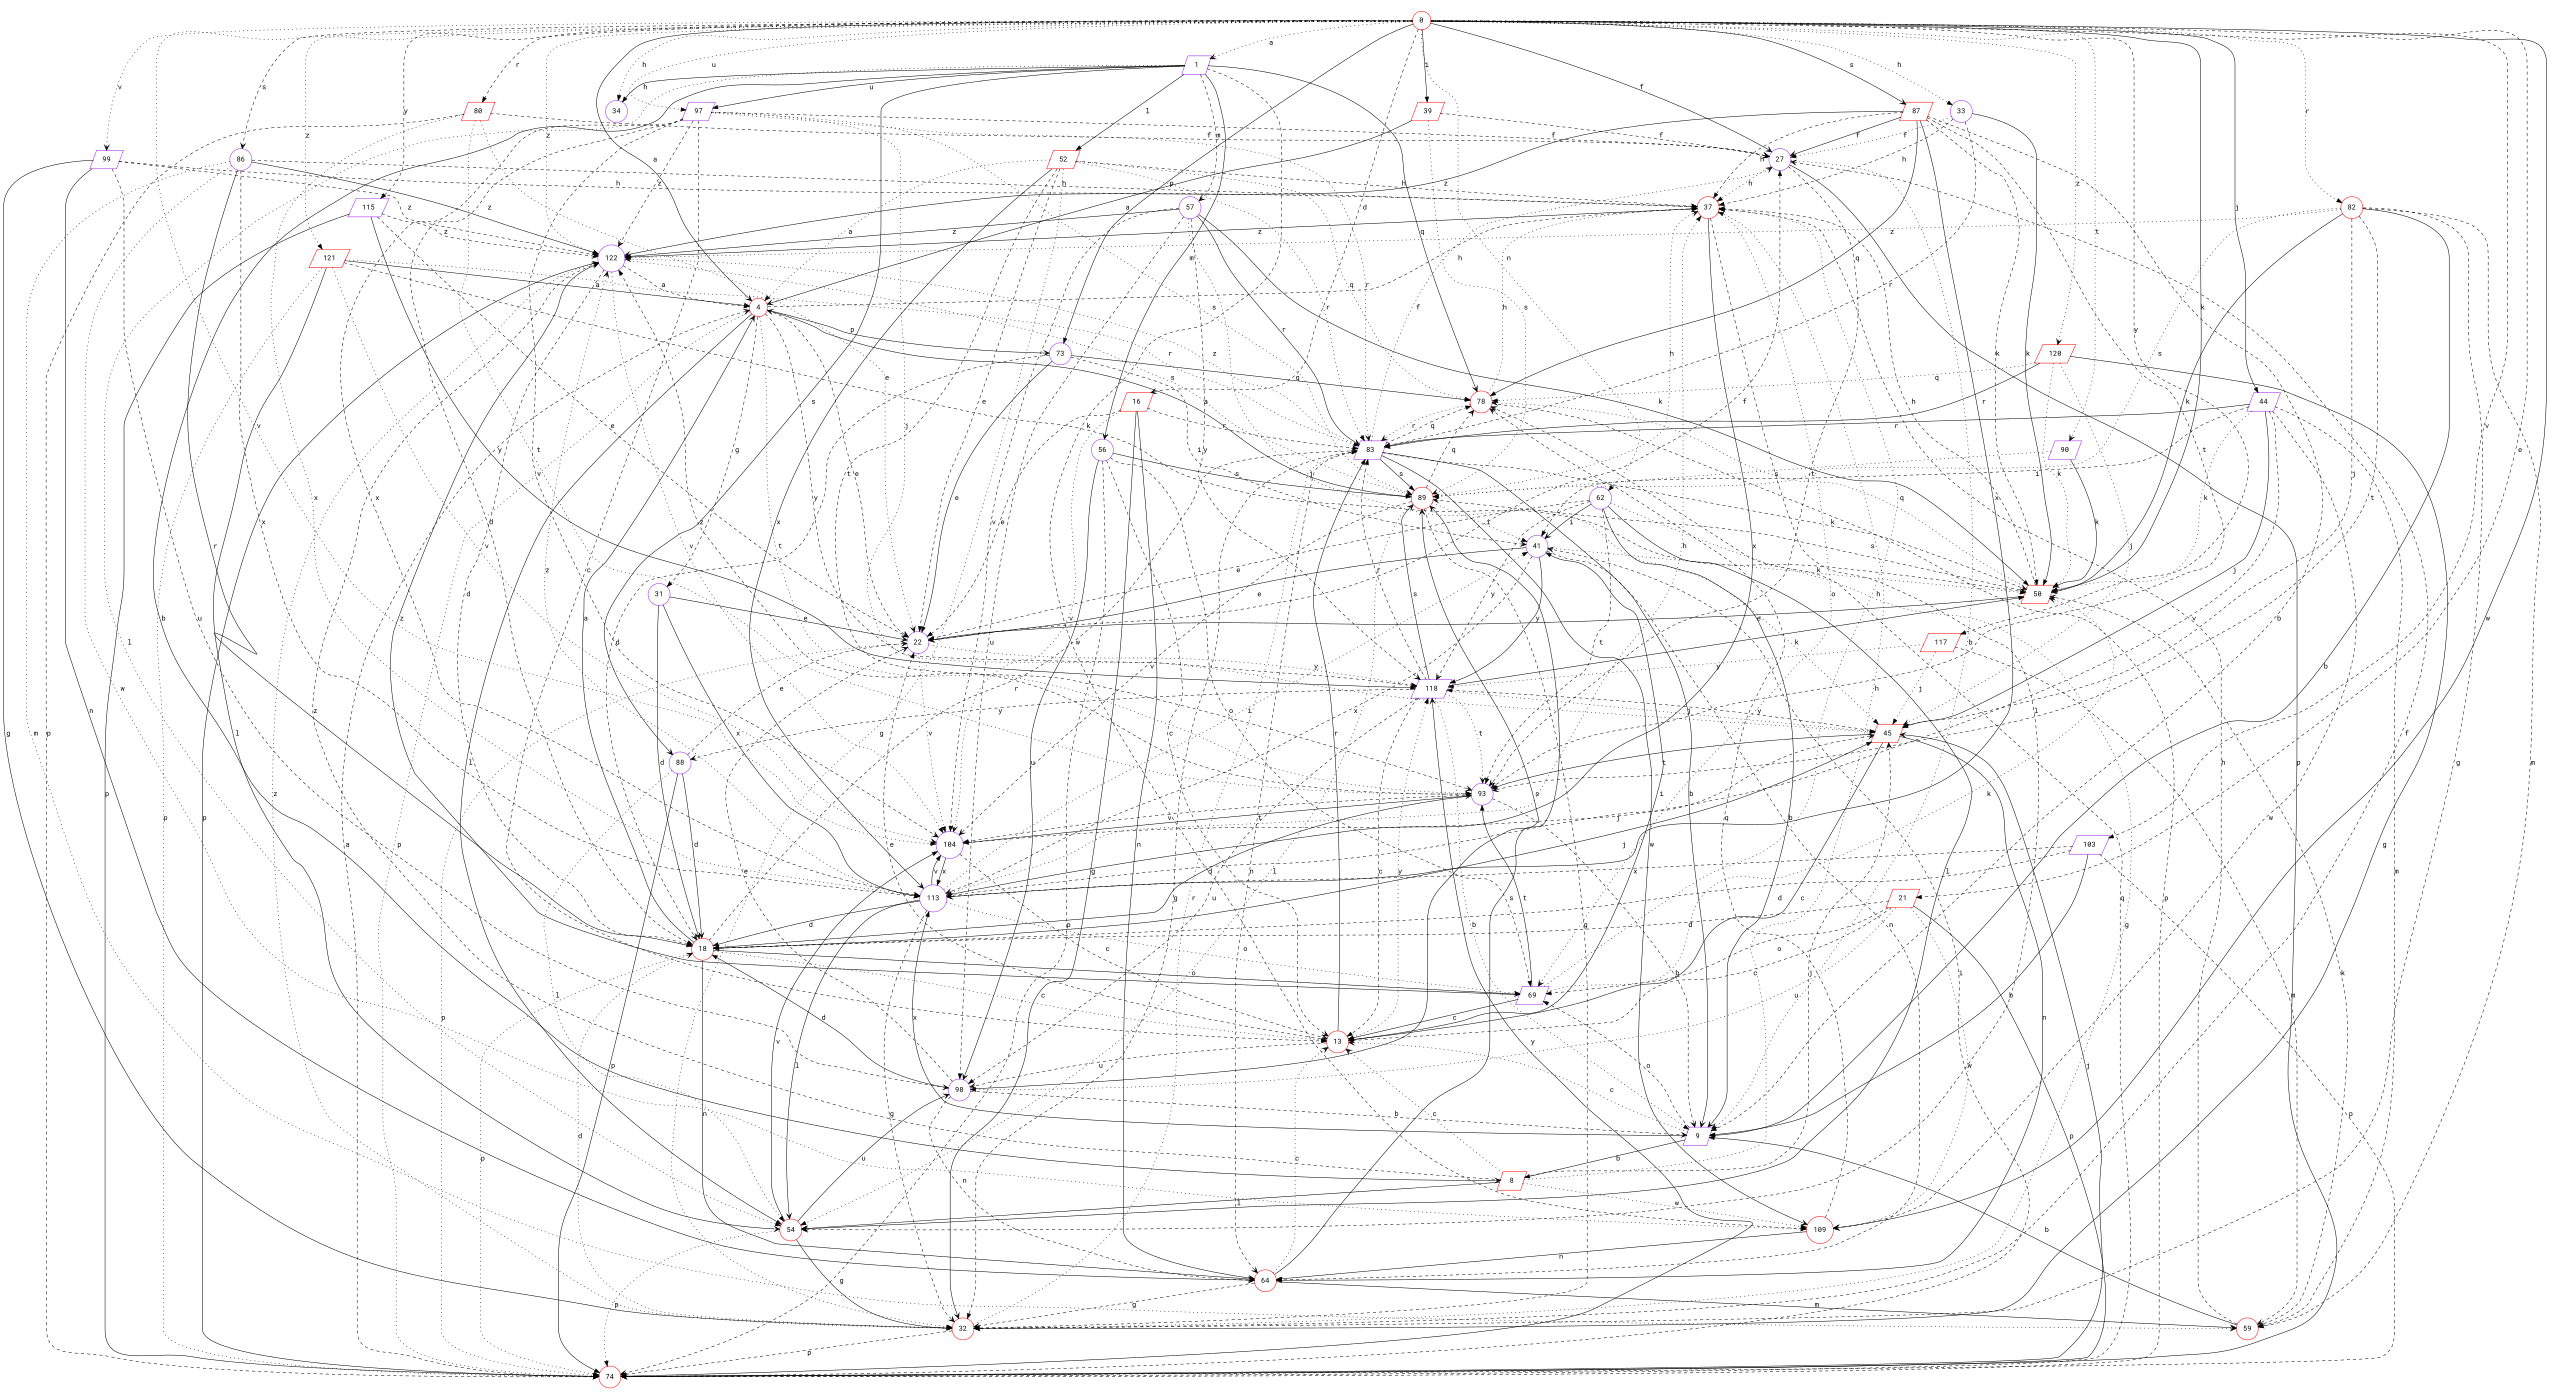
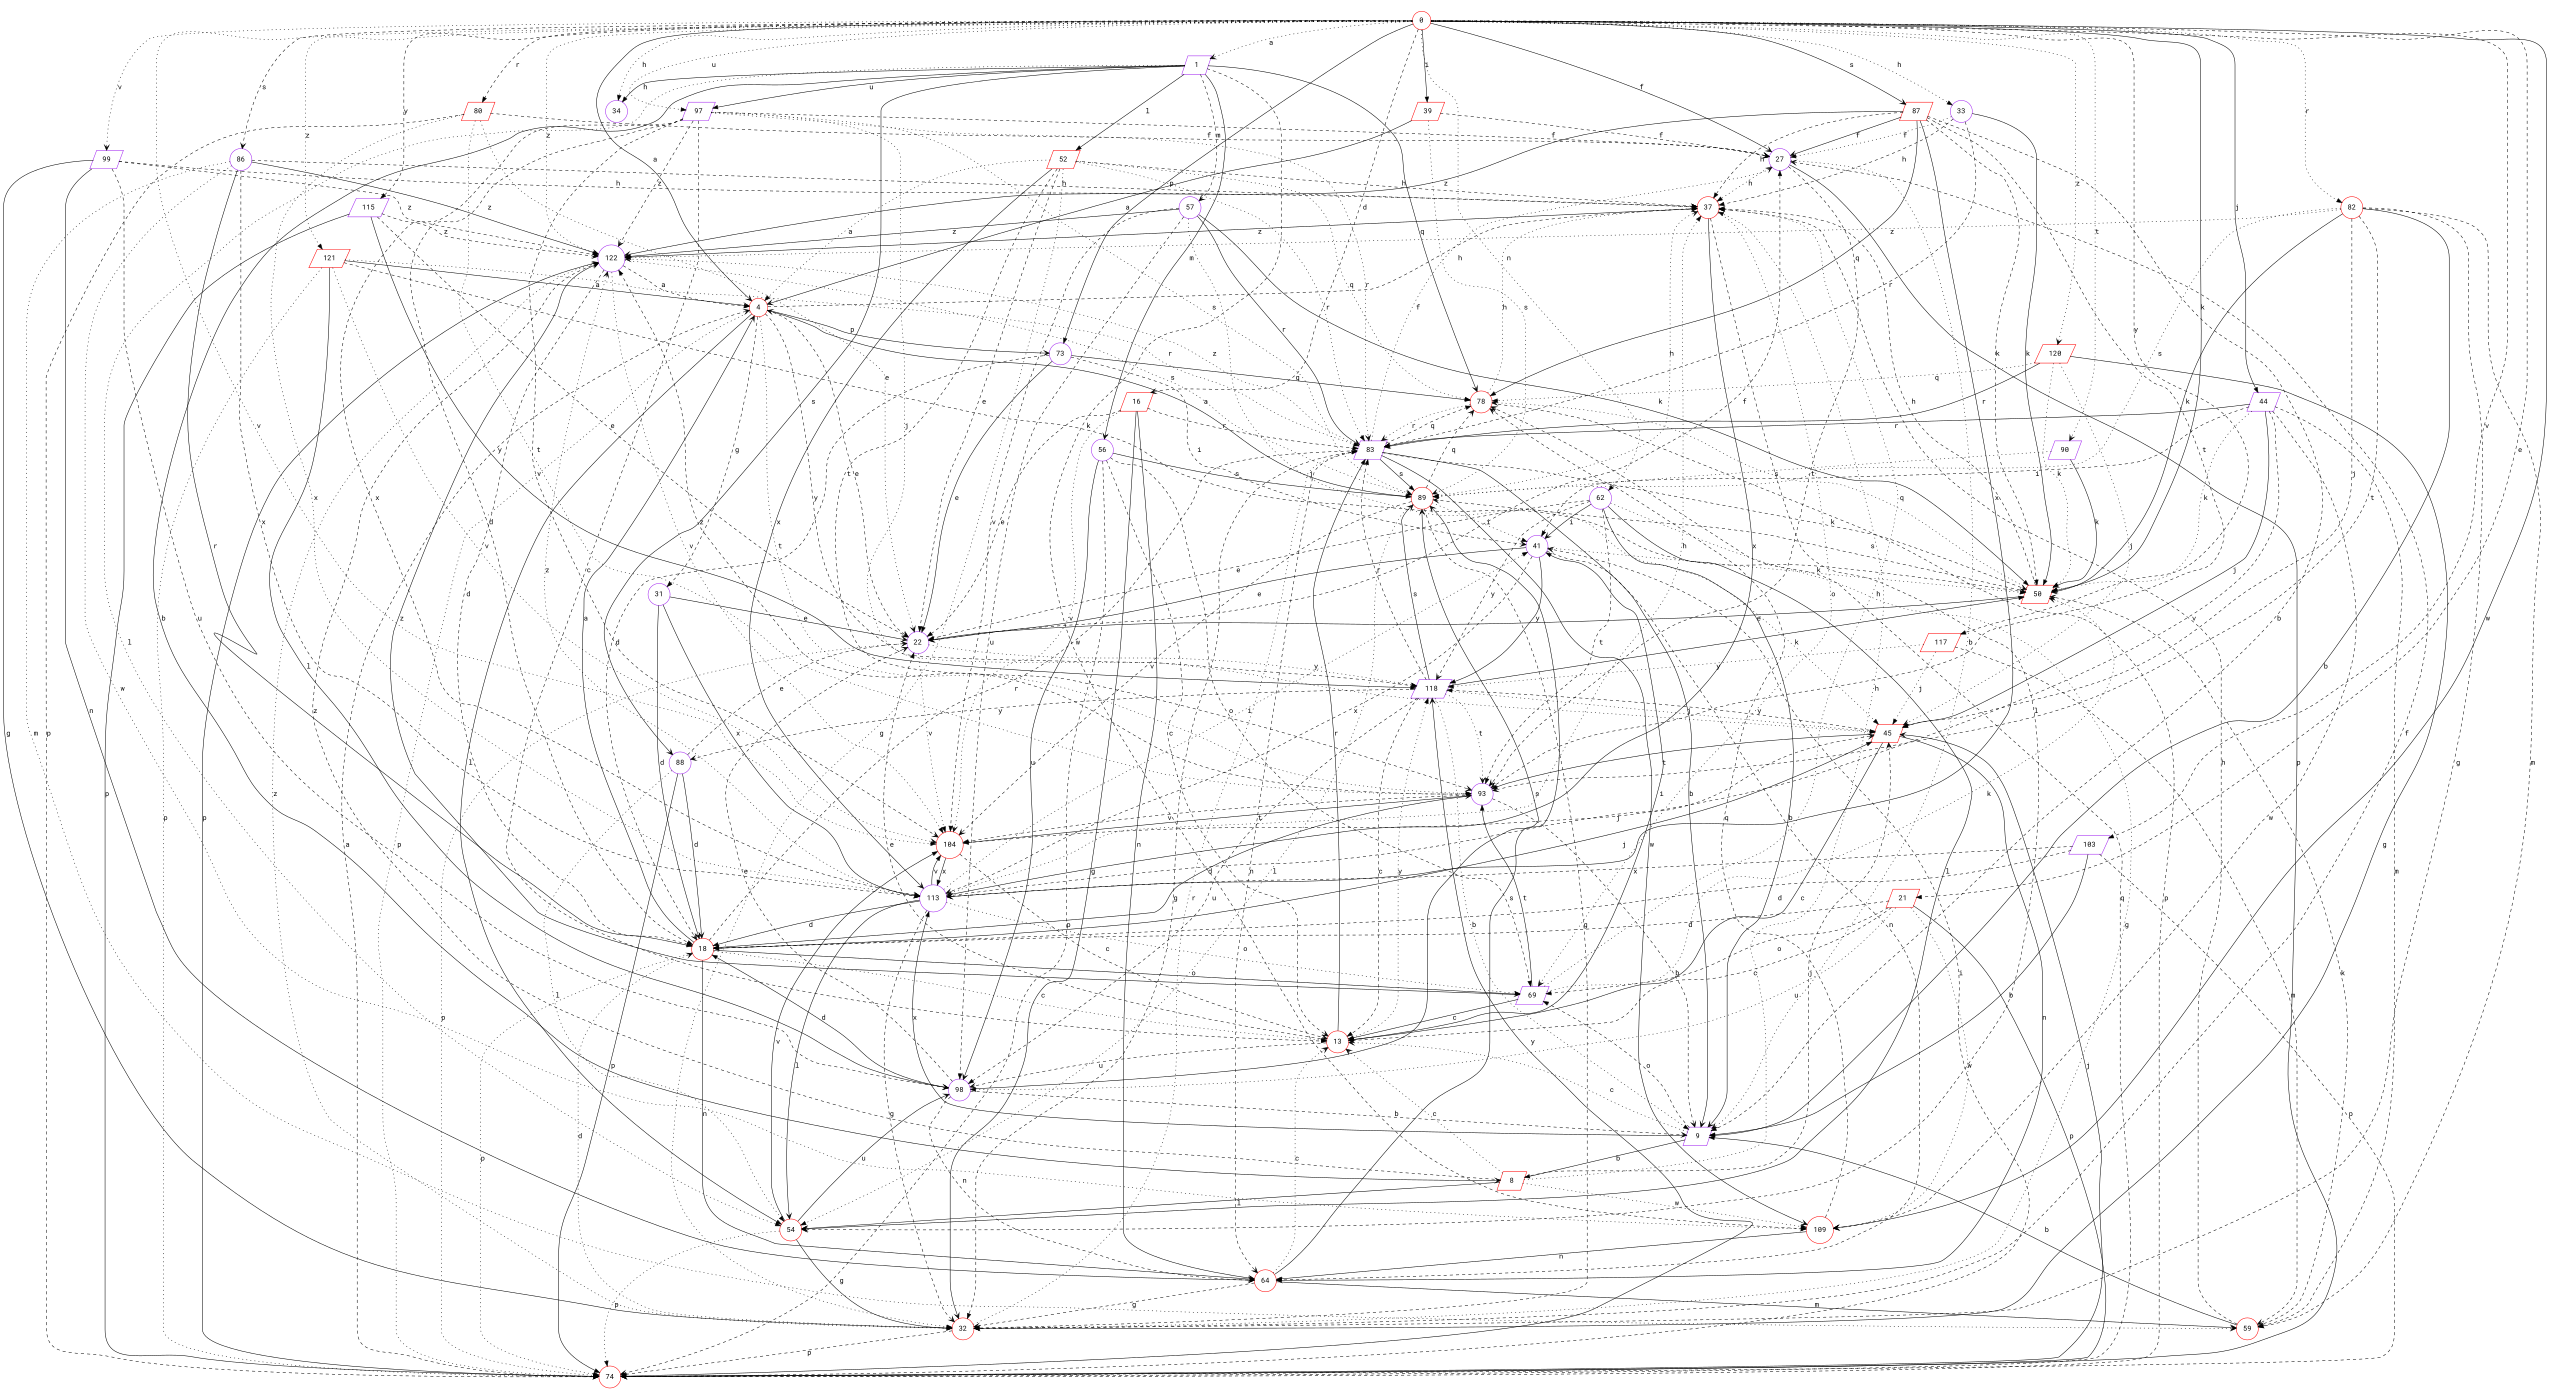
(1208, 494) -> none
(950, 845) -> (950, 845)
(301, 866) -> (414, 818)
